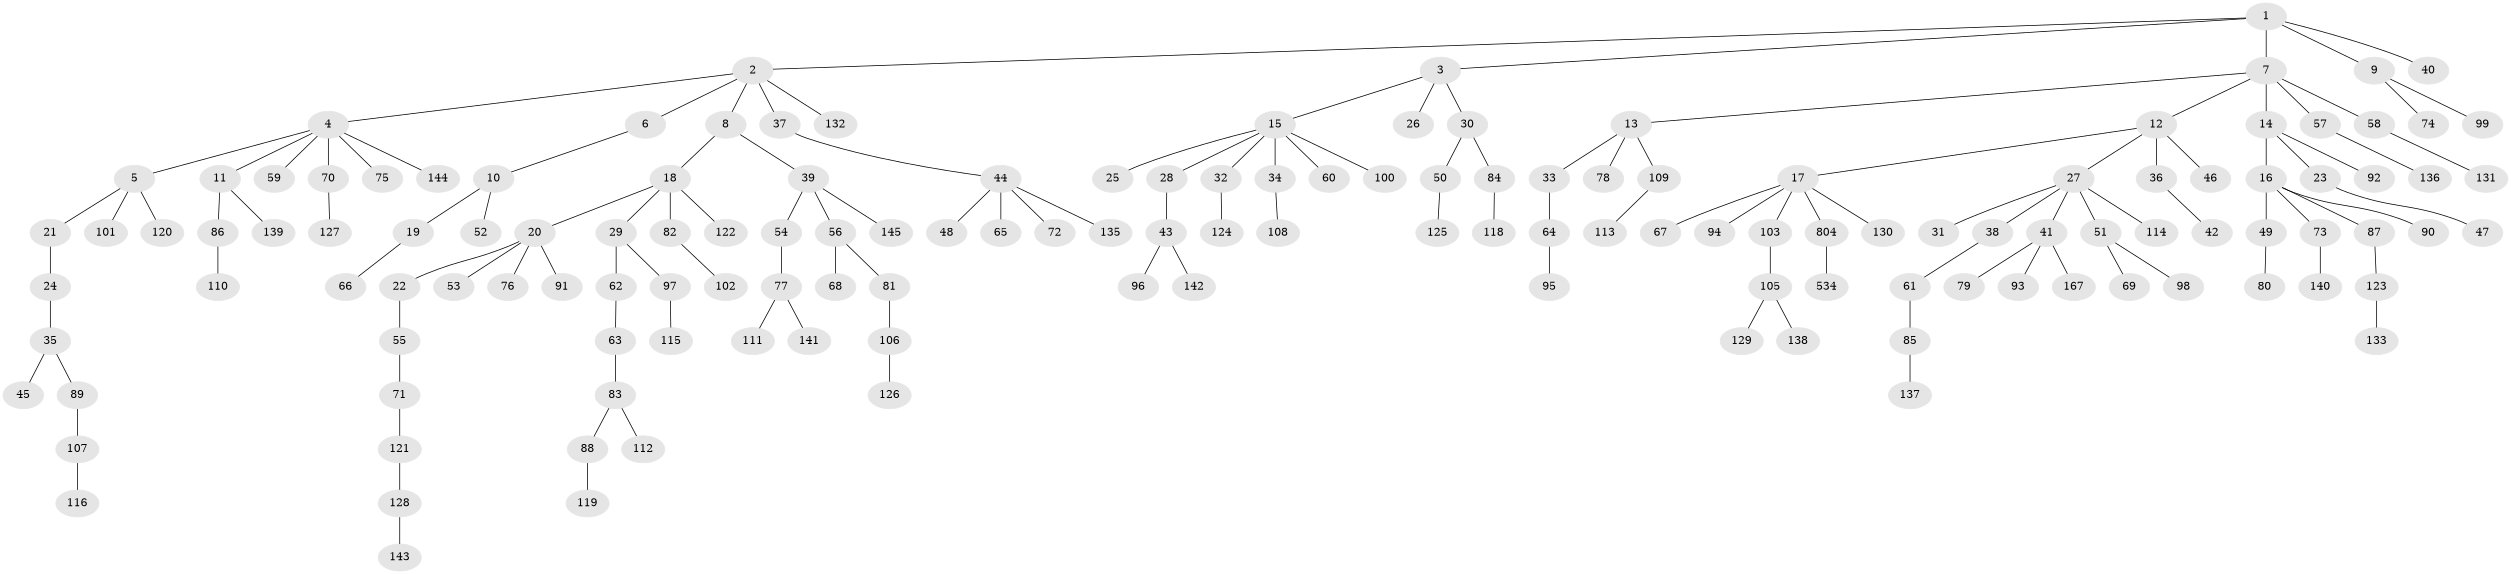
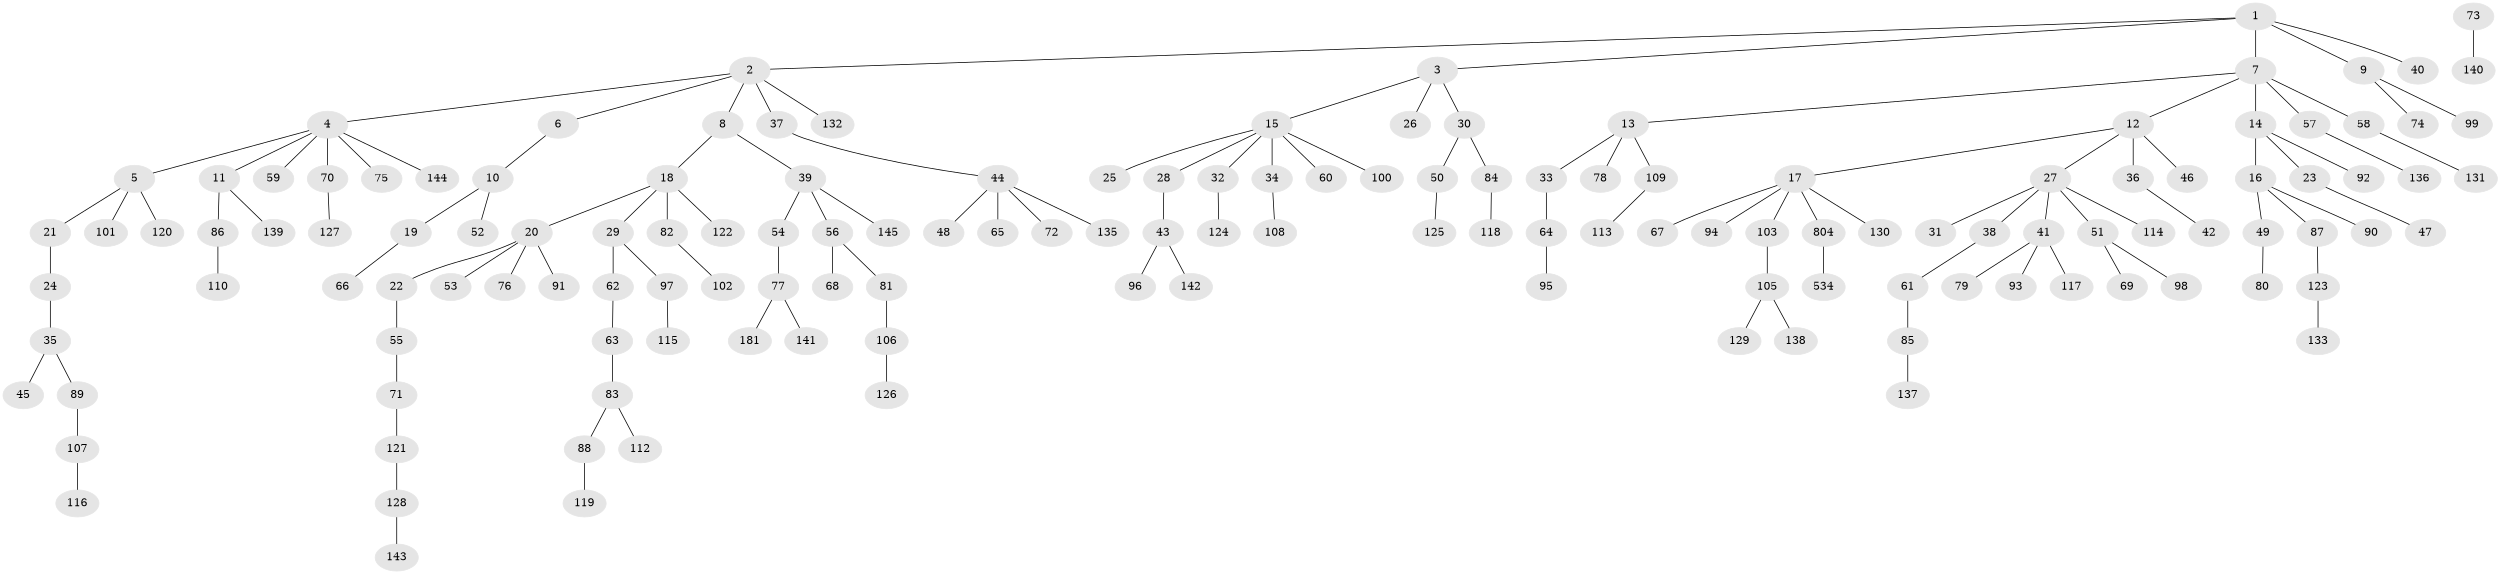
(2293, 206) -> none
(2074, 287) -> (2072, 287)
(753, 341) -> (750, 341)
